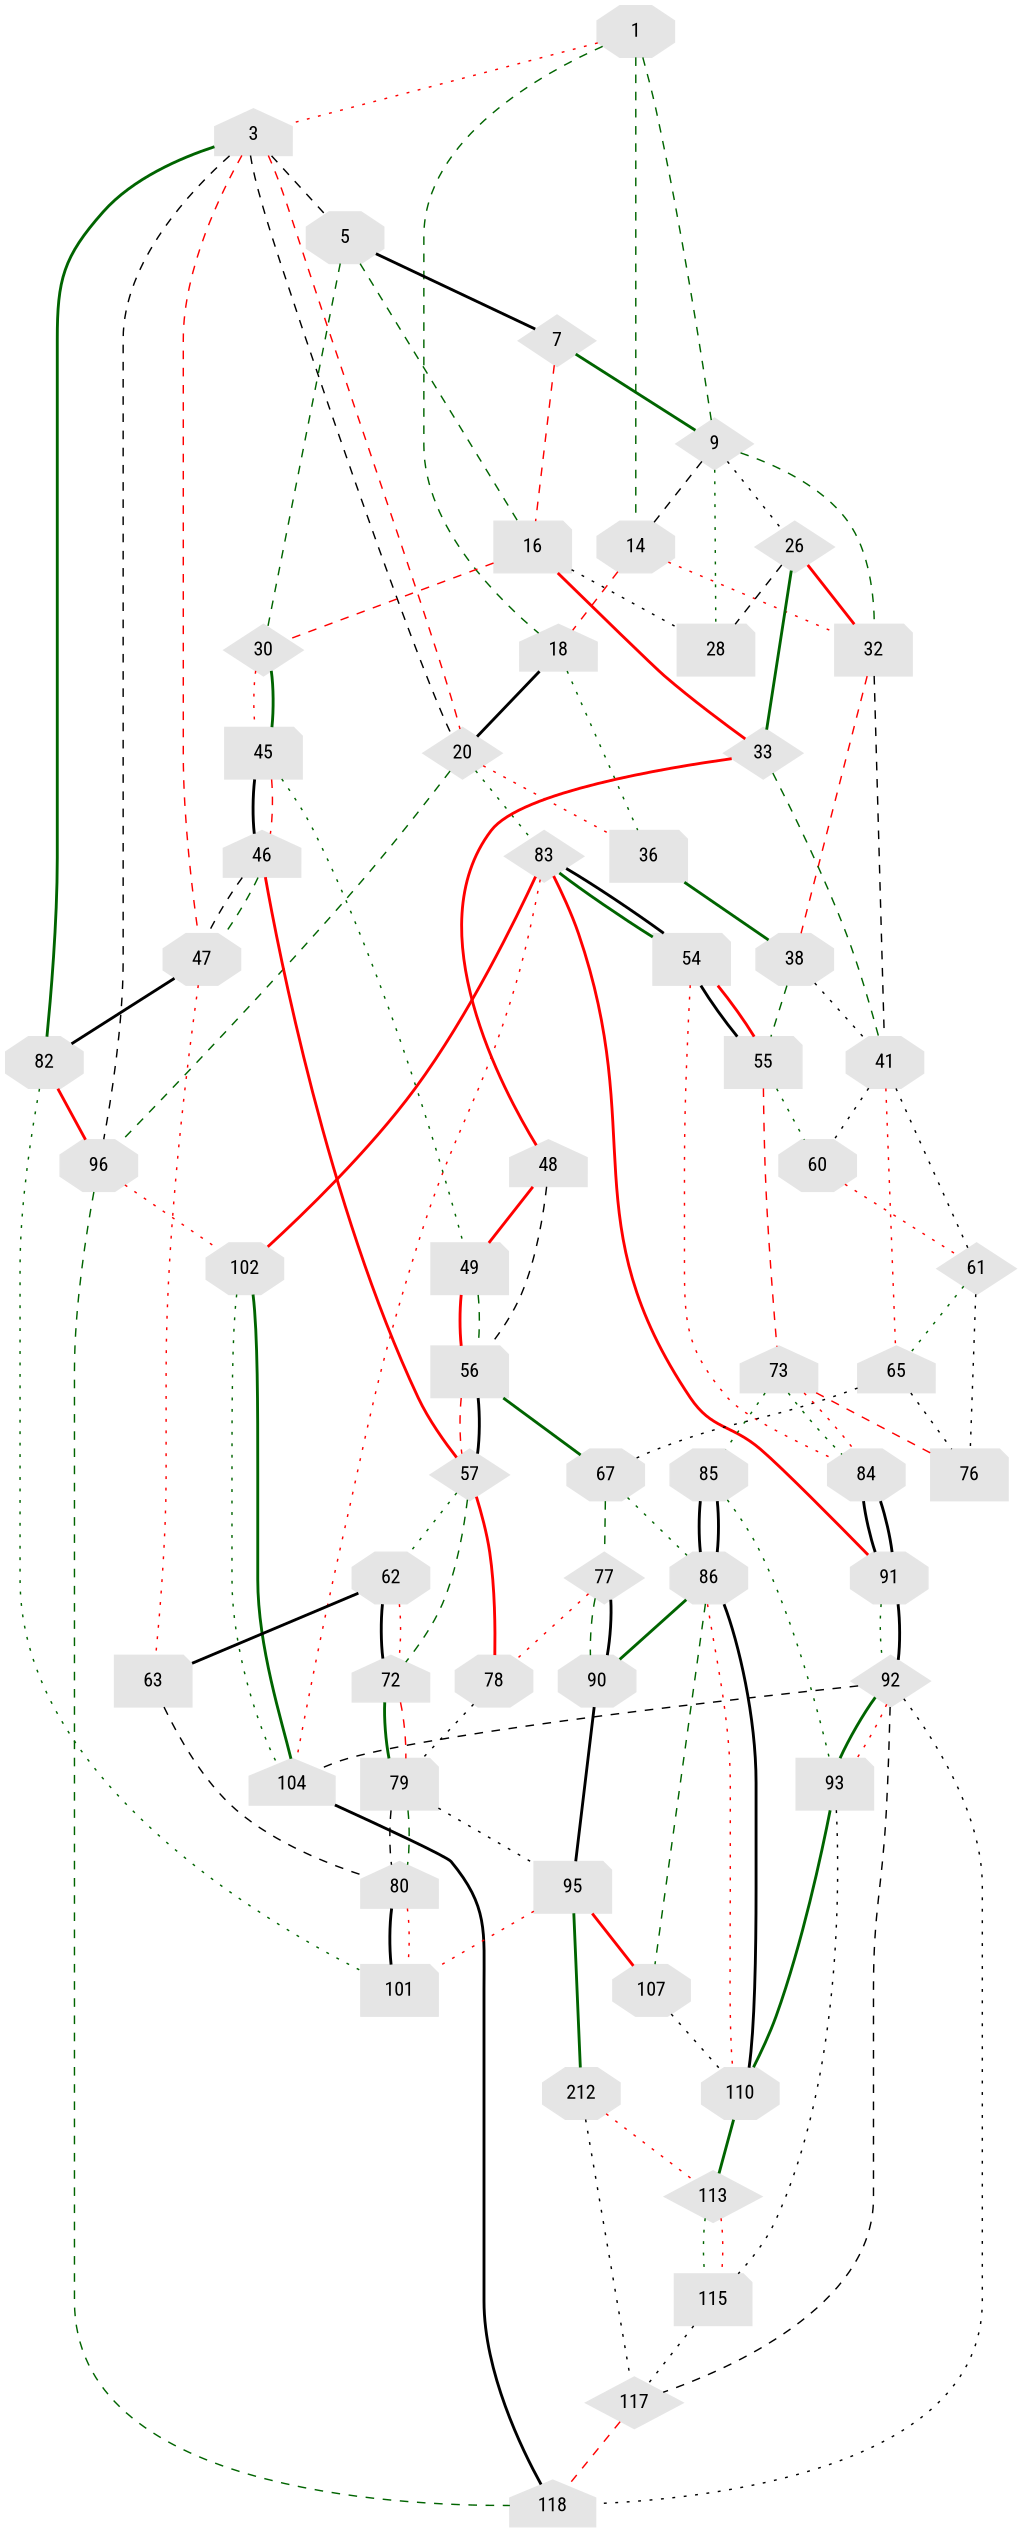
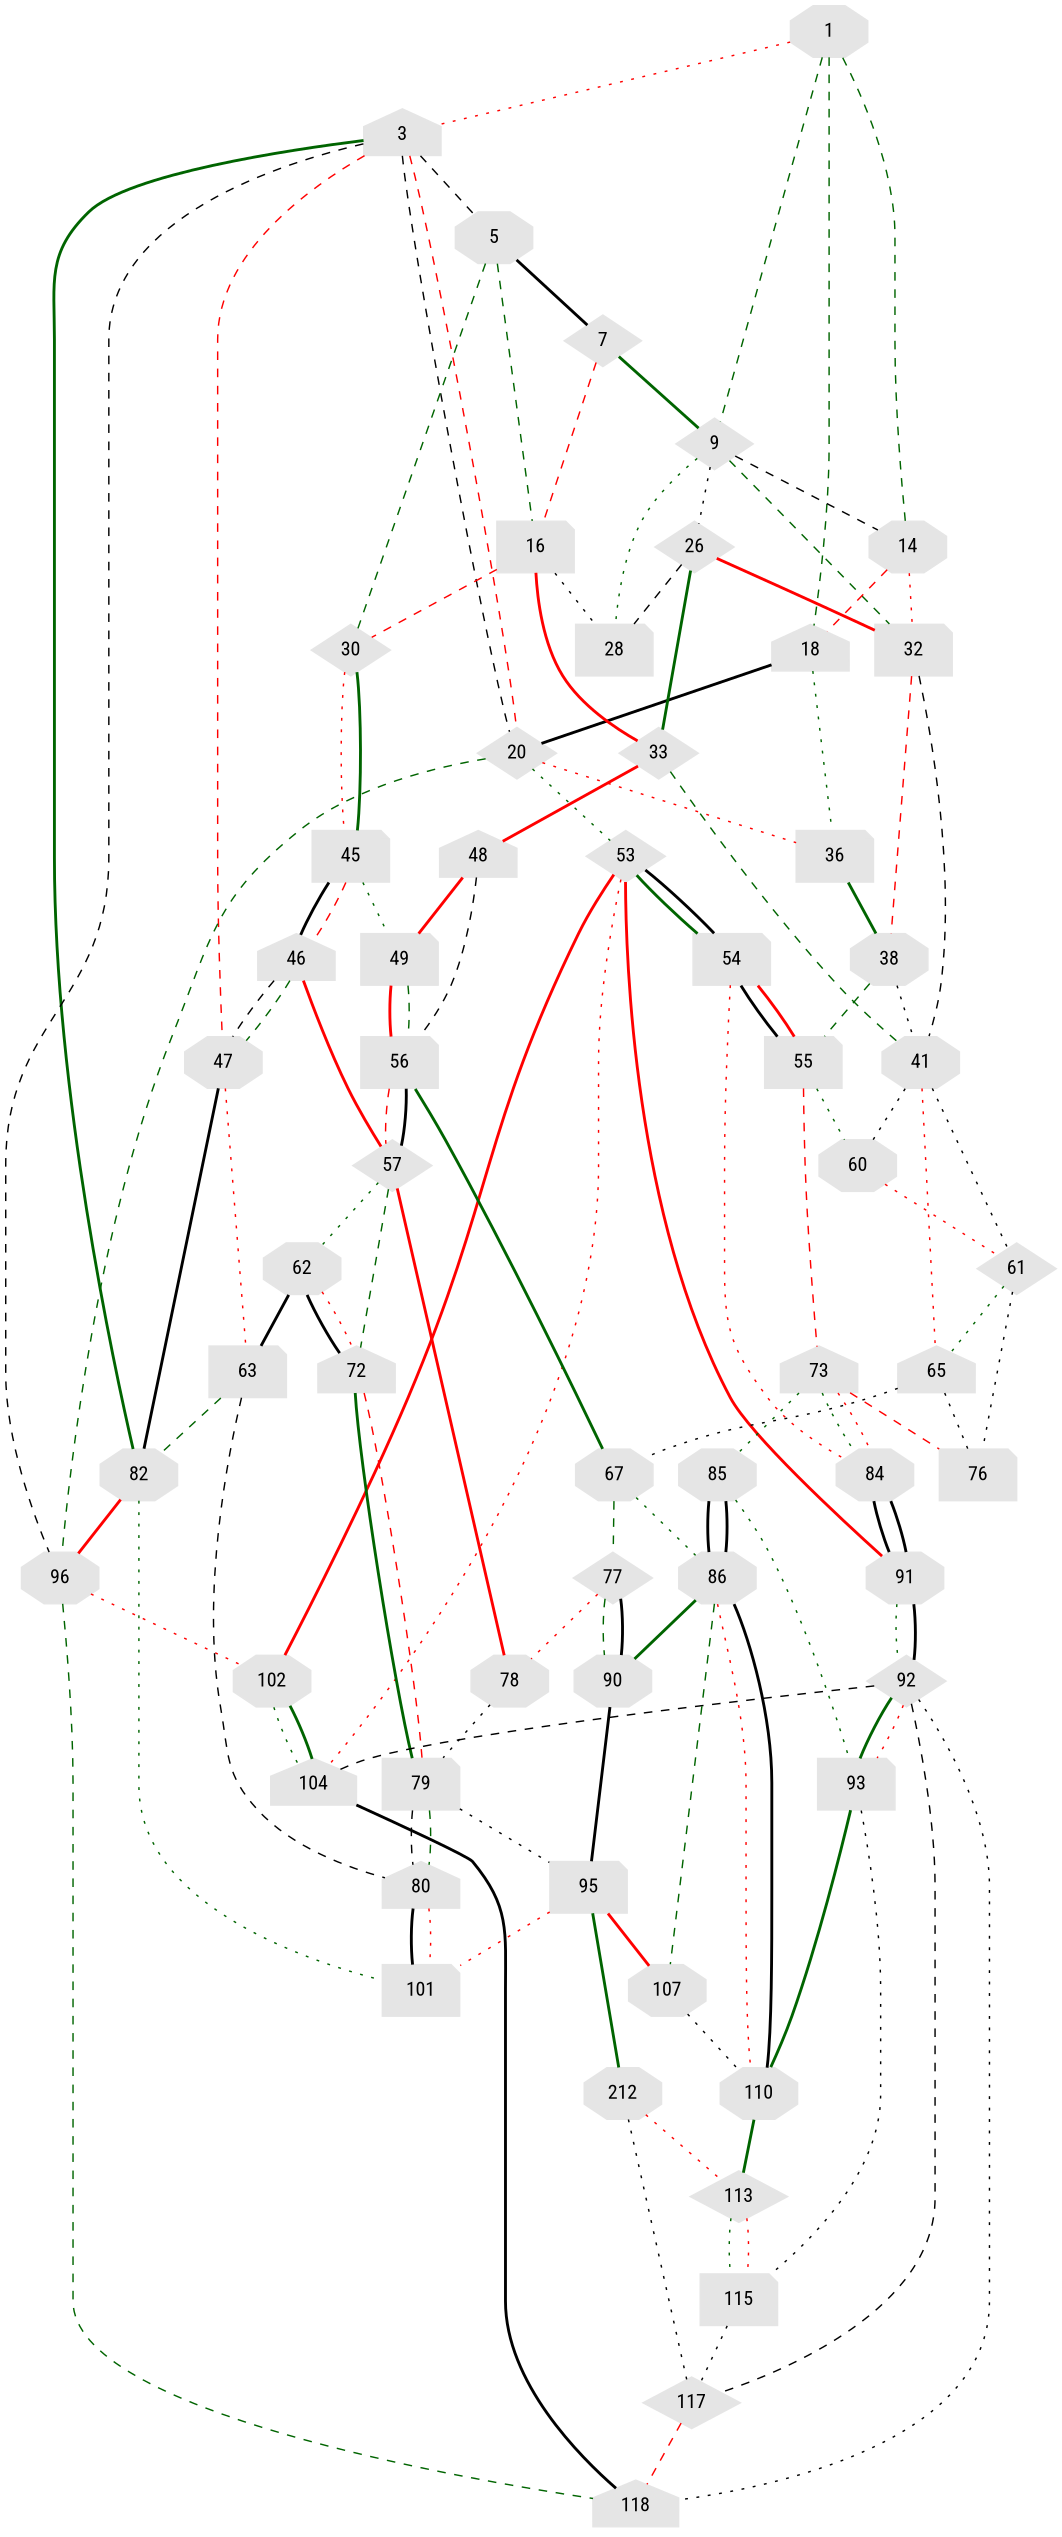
(544, 856) -> (626, 856)
none -> (191, 1426)
